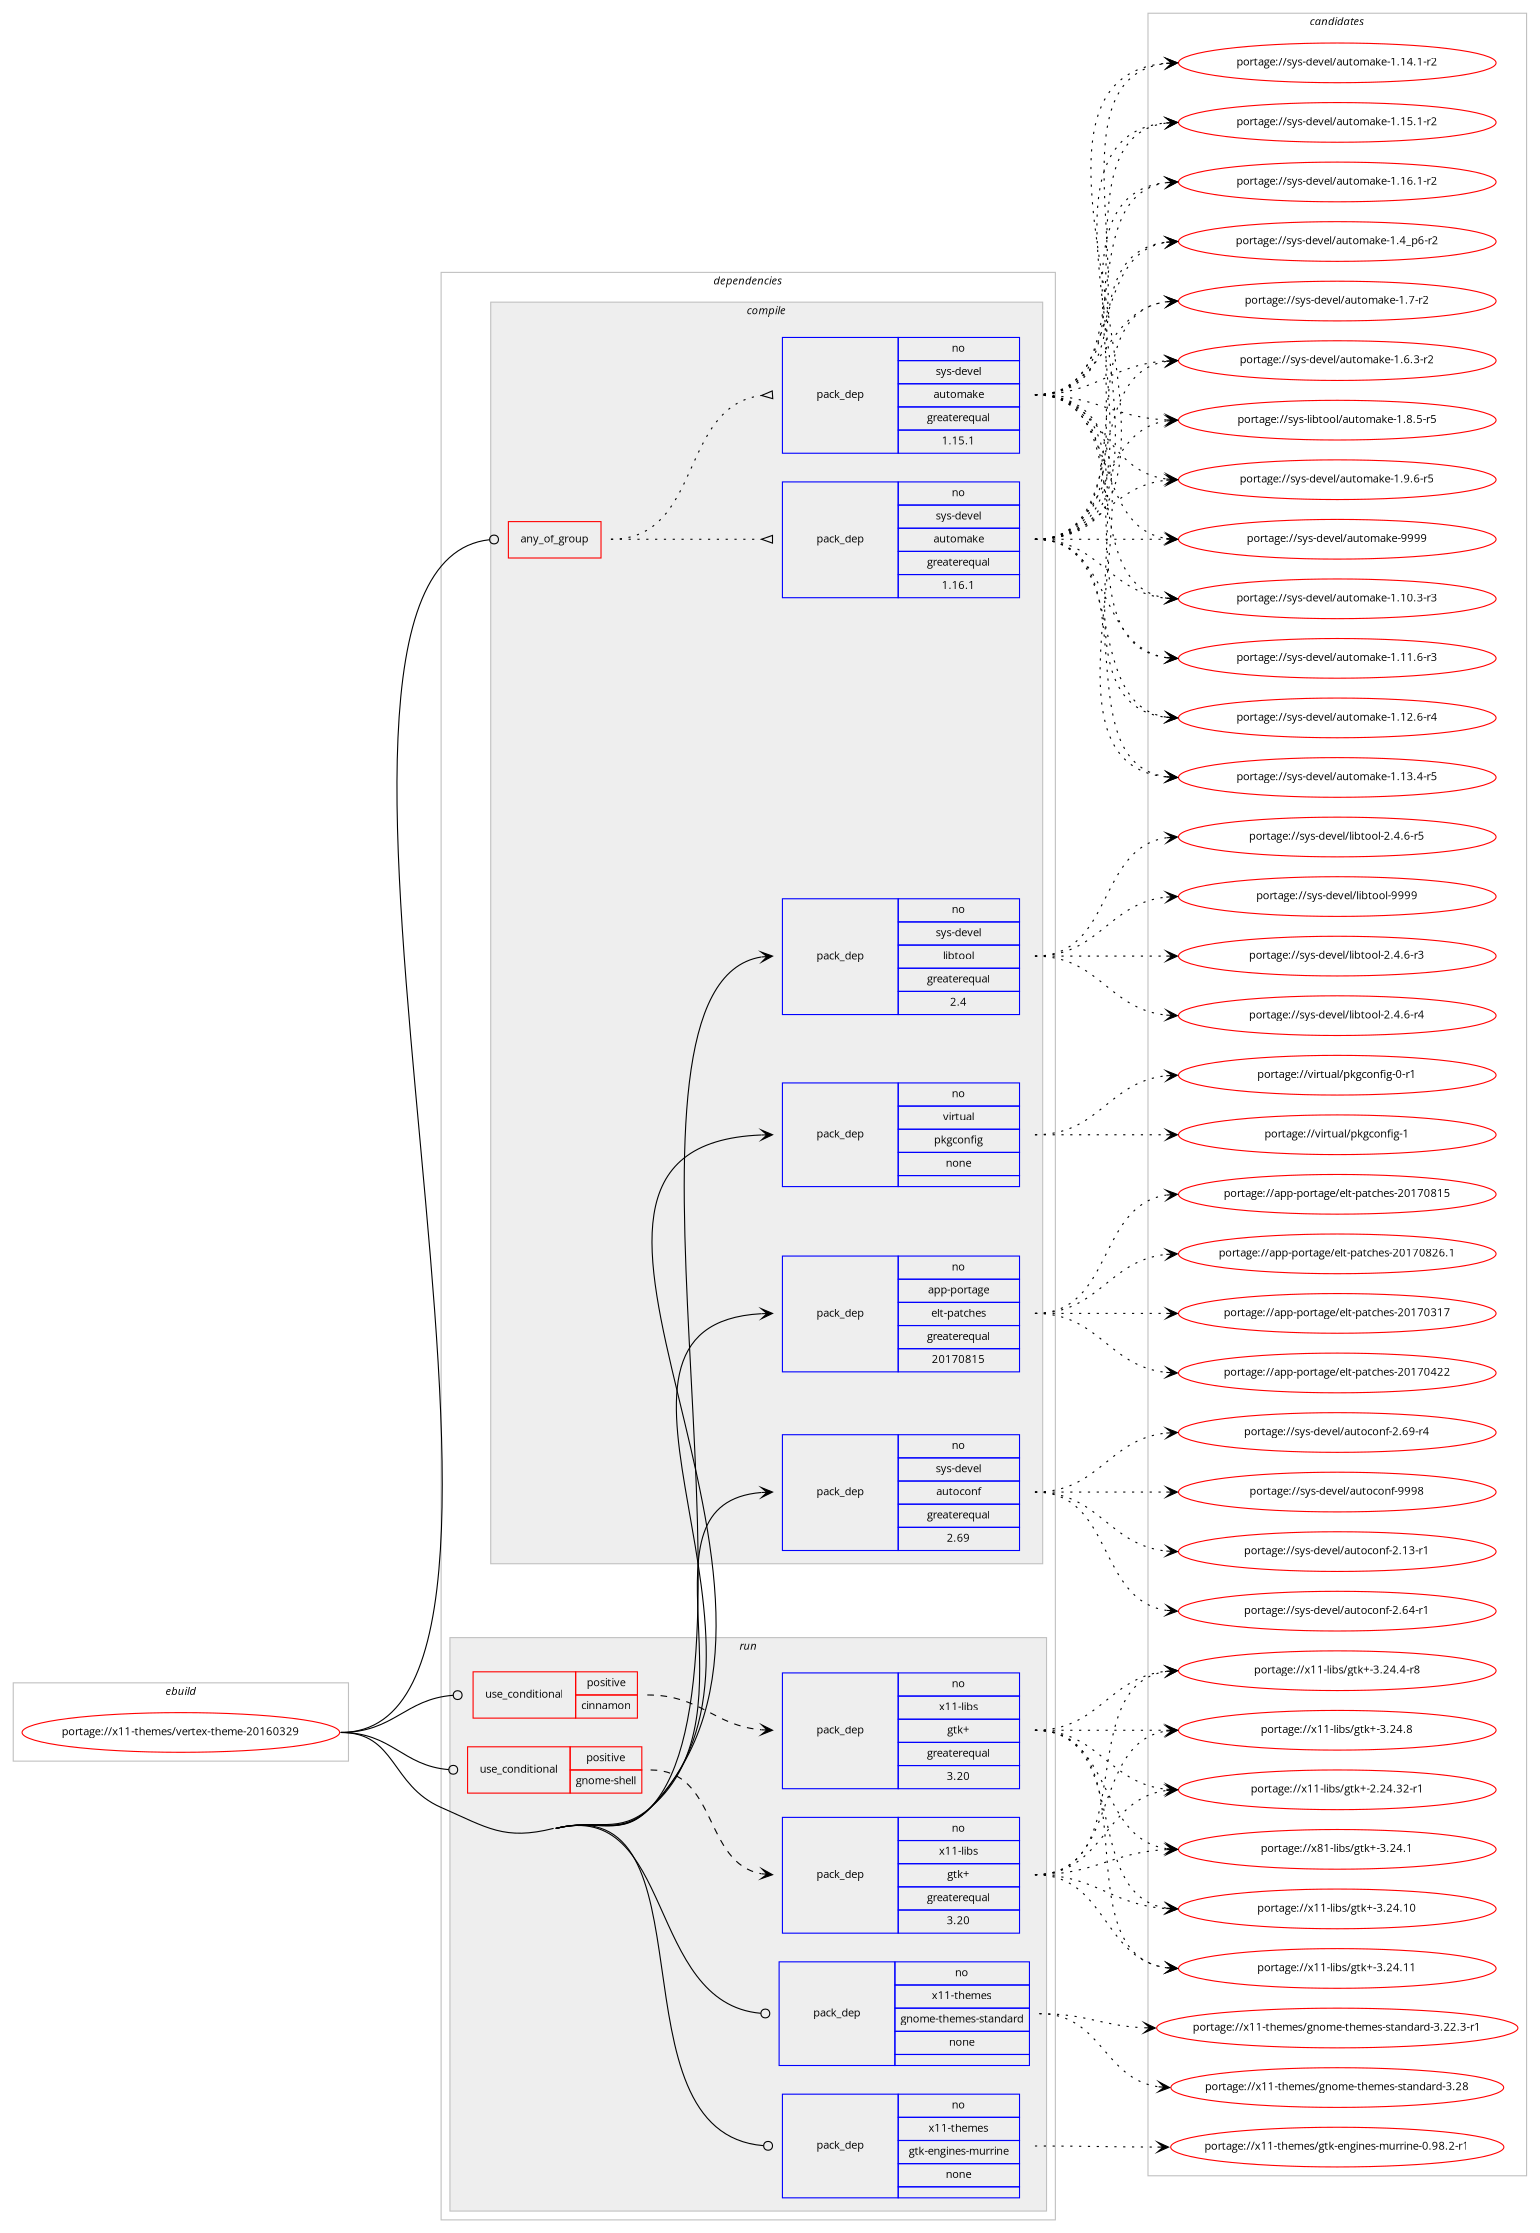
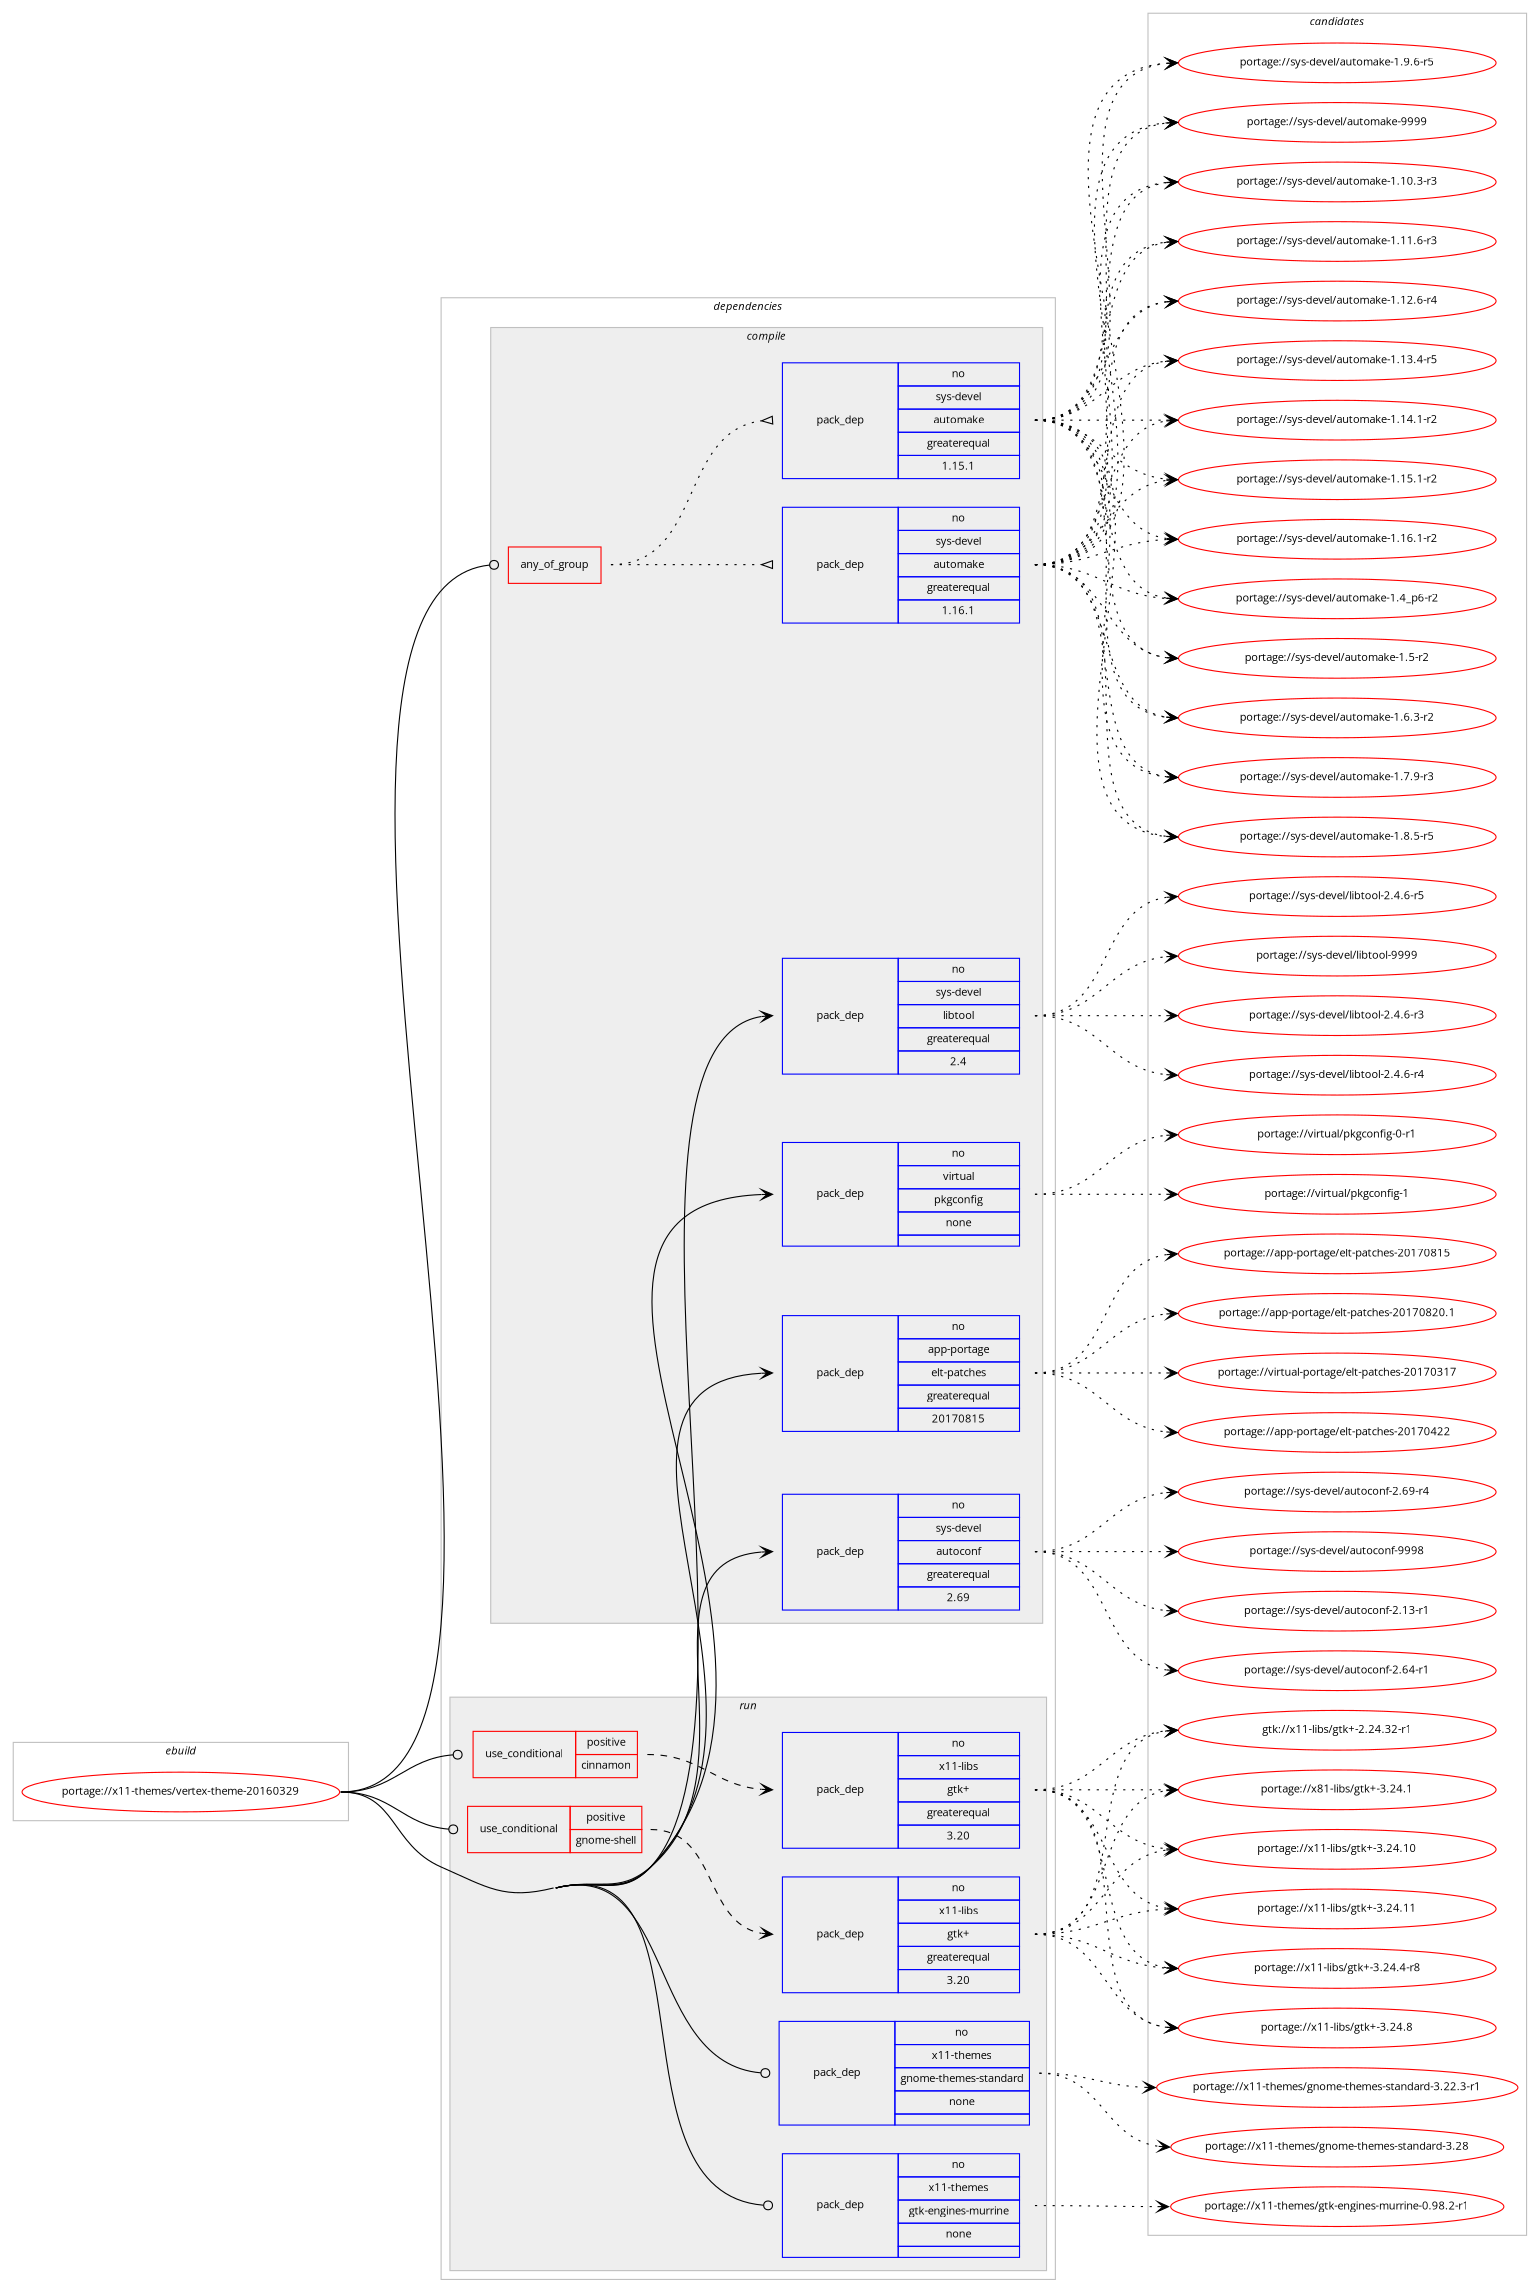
(1337, 301) -> (1337, 658)
(1337, 420) -> (1337, 837)
none -> (1337, 777)
(1337, 1254) -> (1337, 1313)
(1337, 1313) -> (1337, 1373)
(1337, 1790) -> (1337, 1730)
